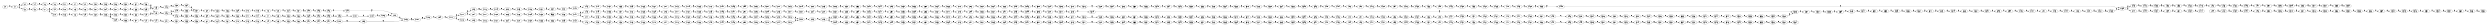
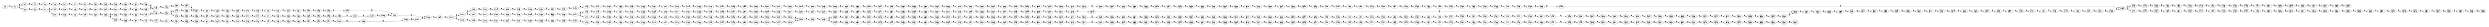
none -> (2206, 11)
(399, 18) -> (411, 16)
